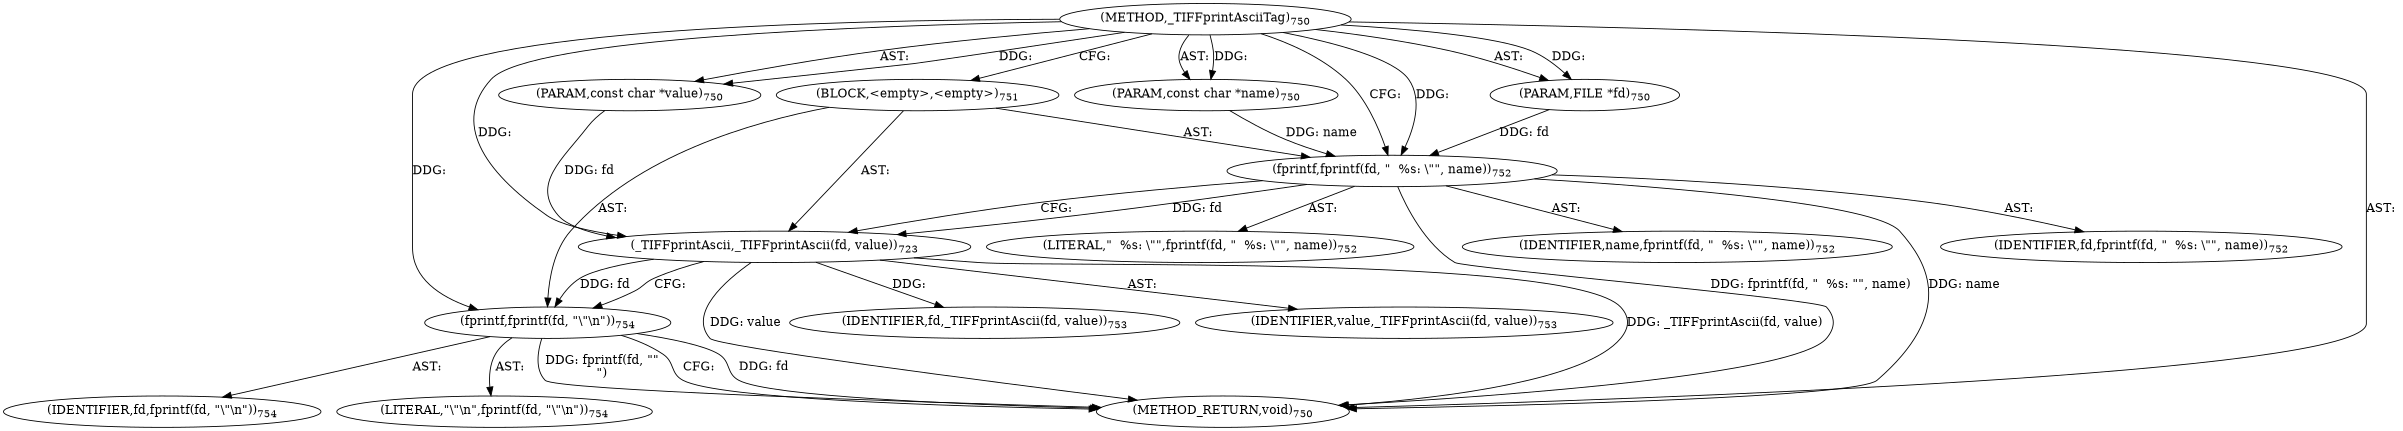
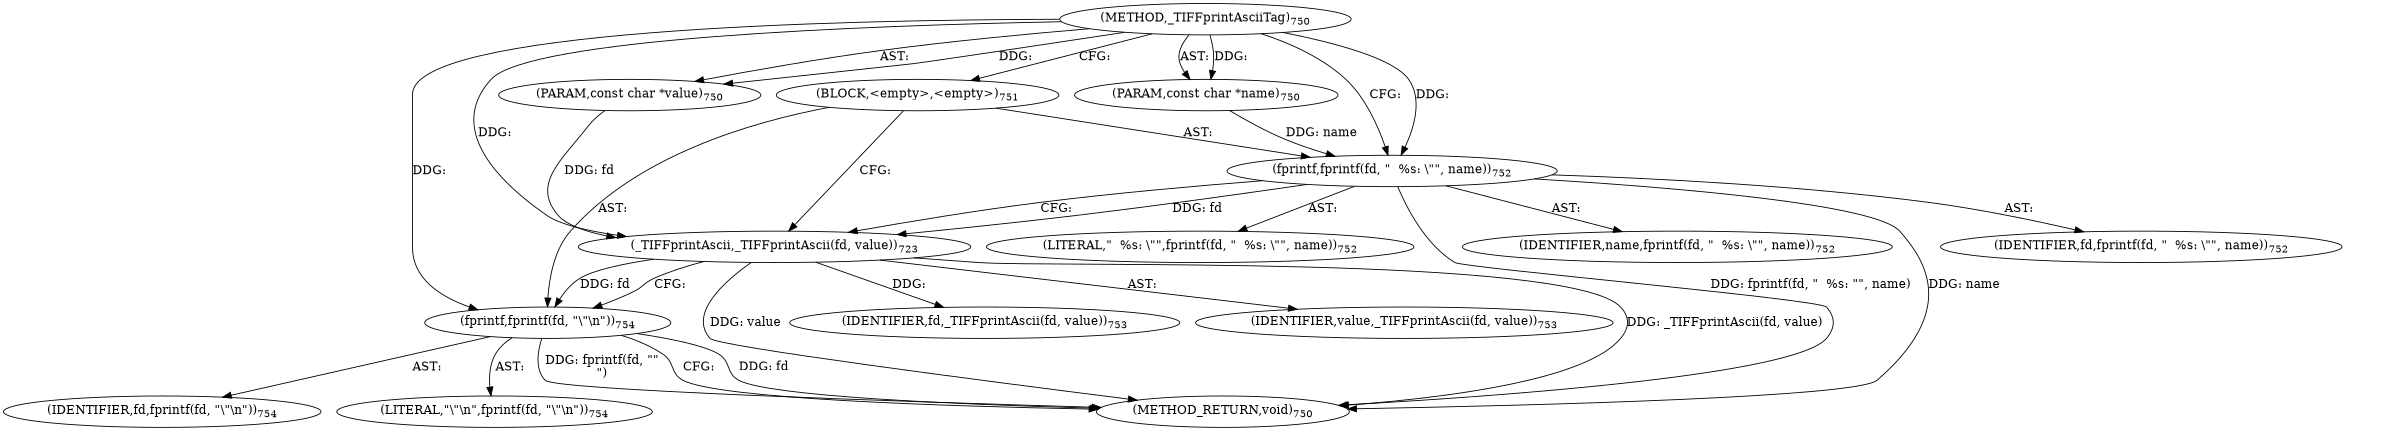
(1585, 95) -> none
(877, 171) -> (877, 171)
(2366, 207) -> none
